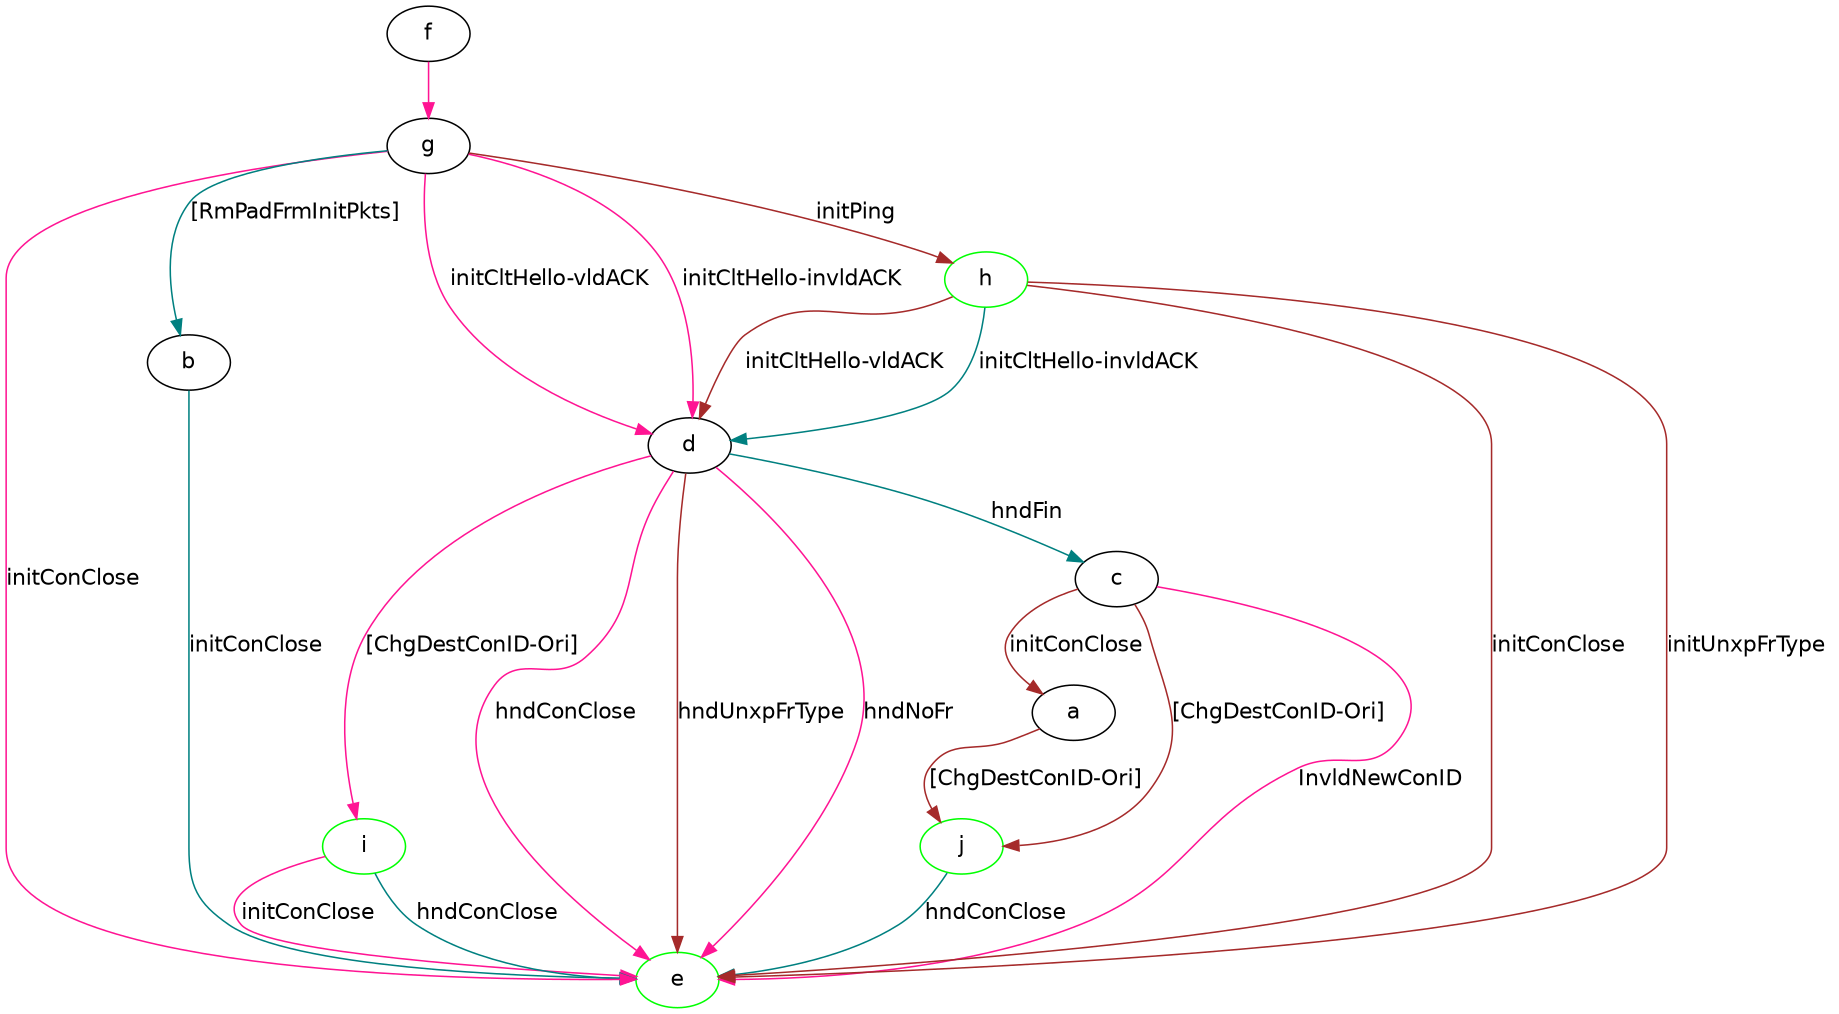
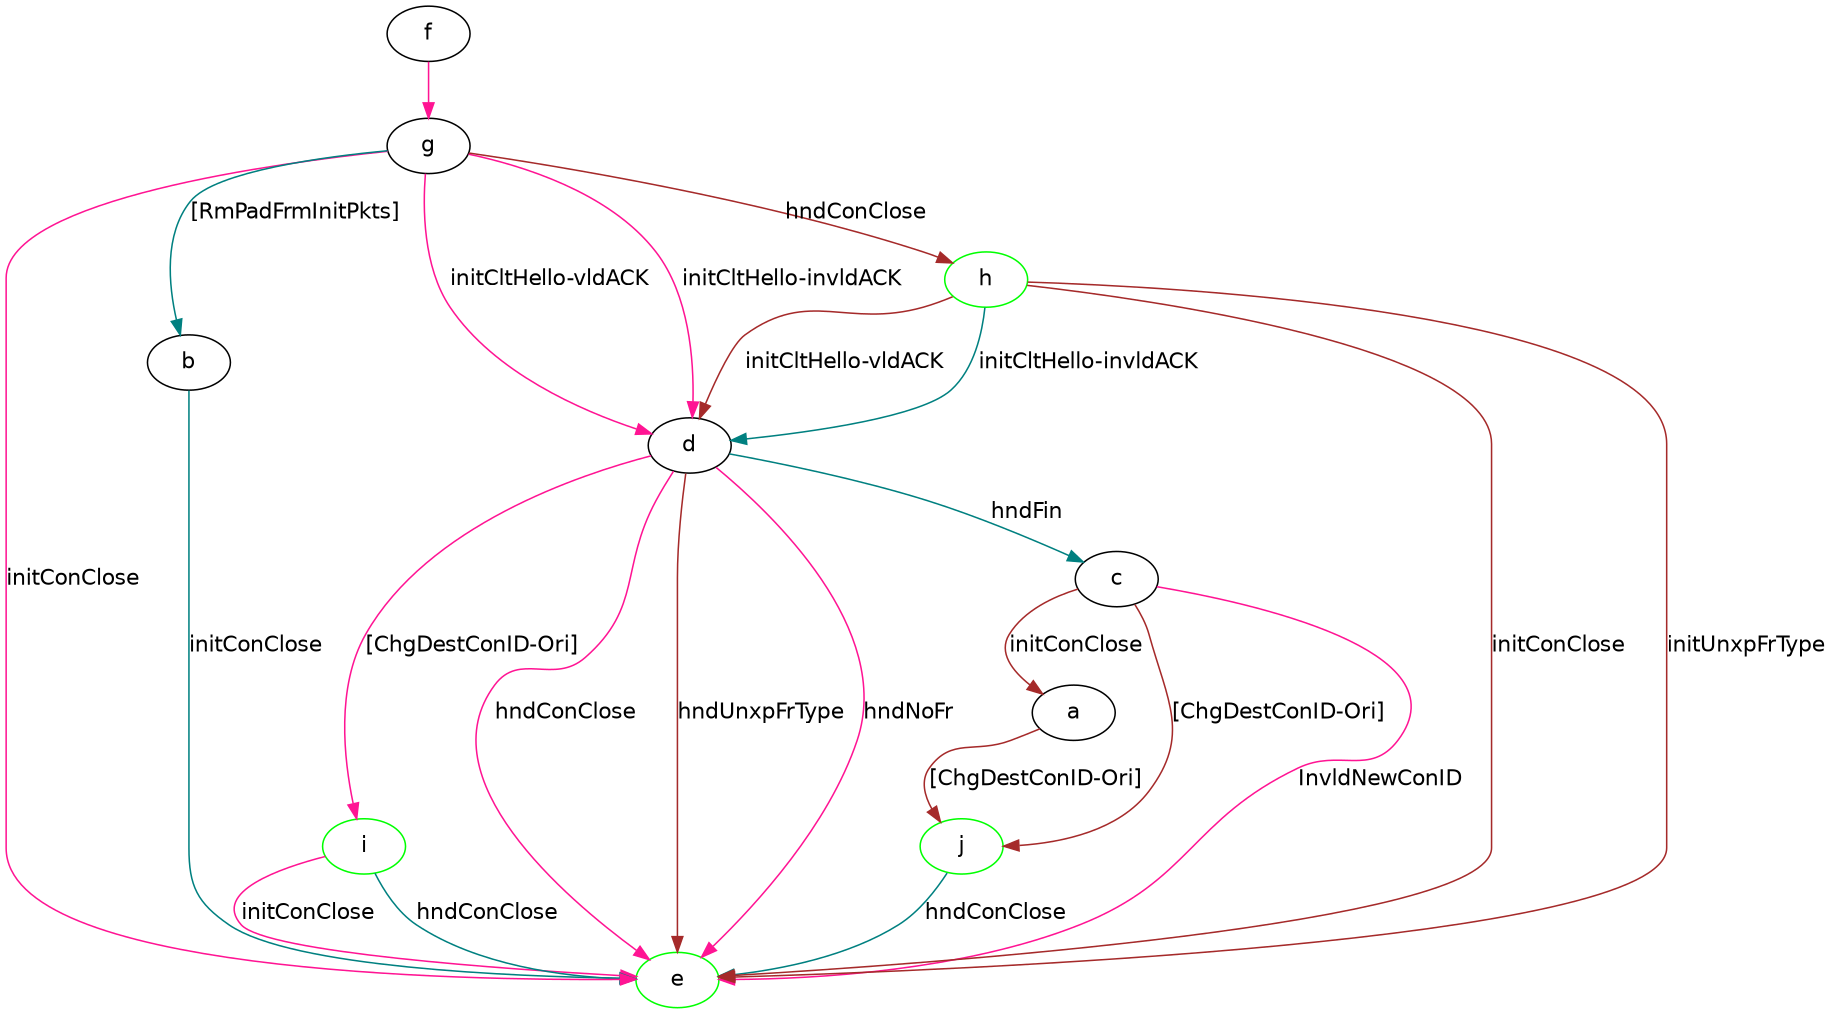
(859, 213) -> (859, 213)
